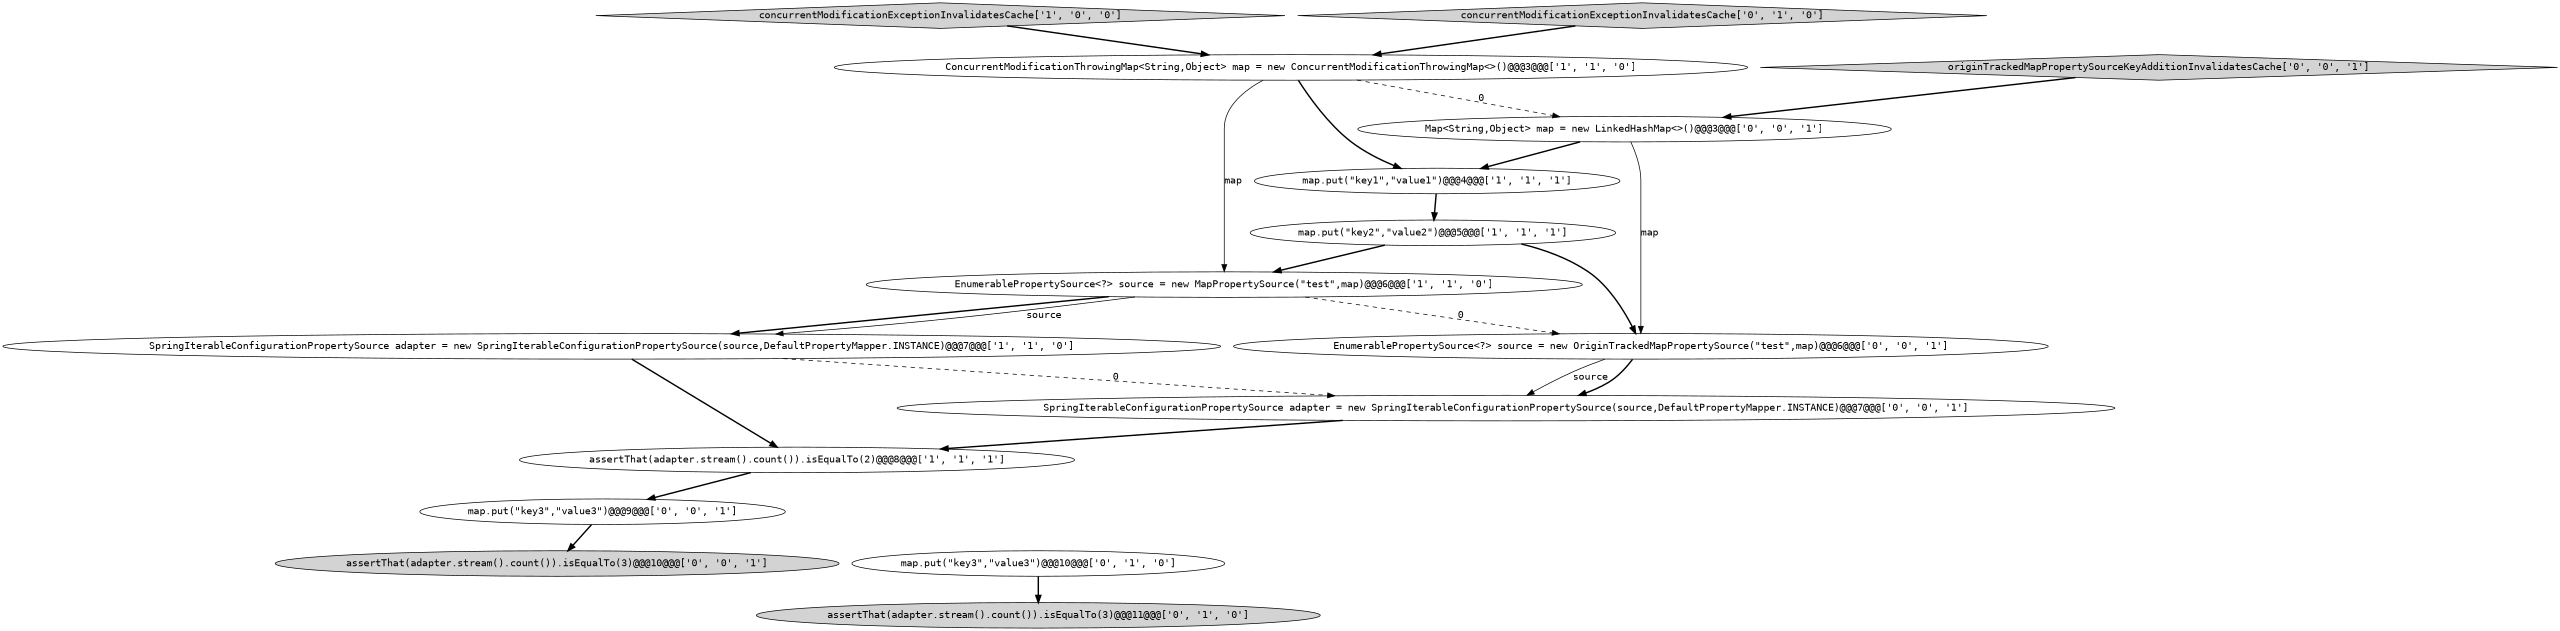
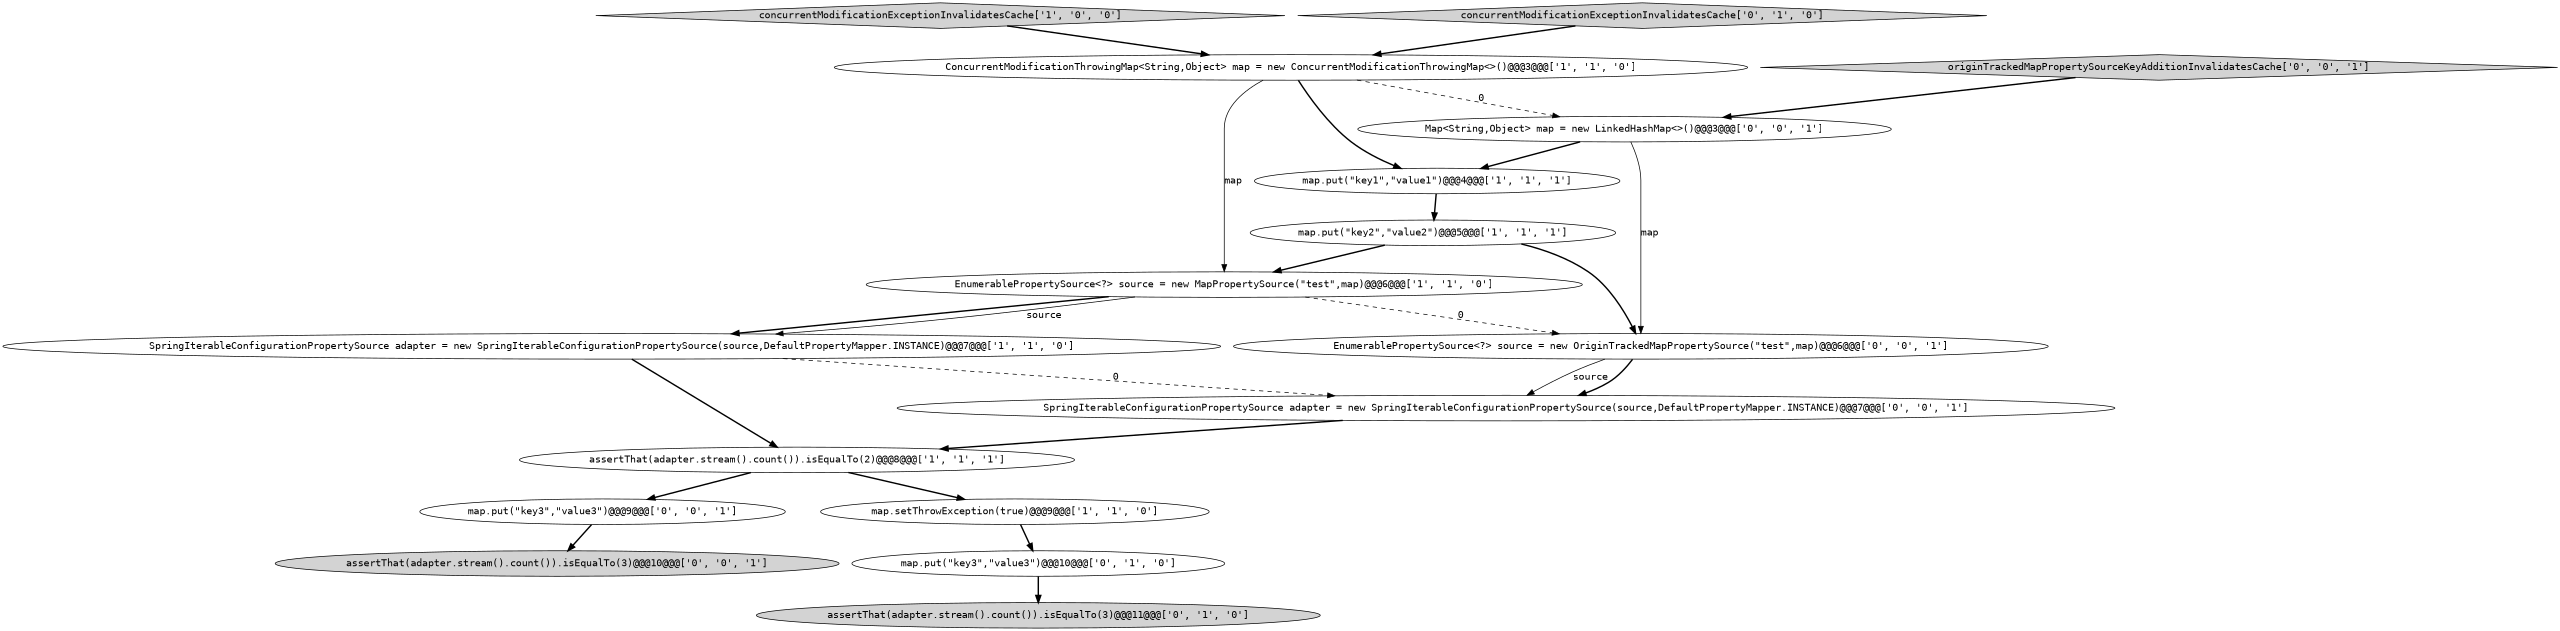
none -> (1015, 512)
